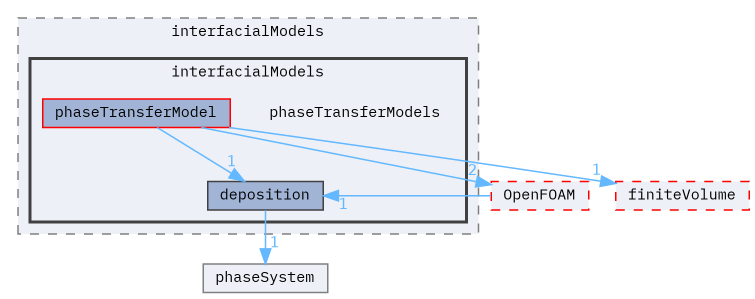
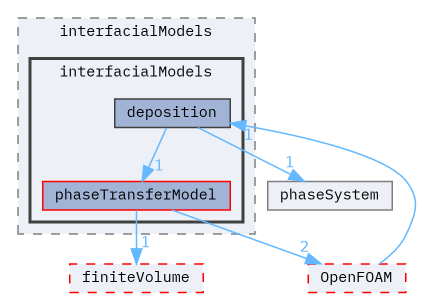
(356, 113) -> none
(194, 150) -> (158, 148)
